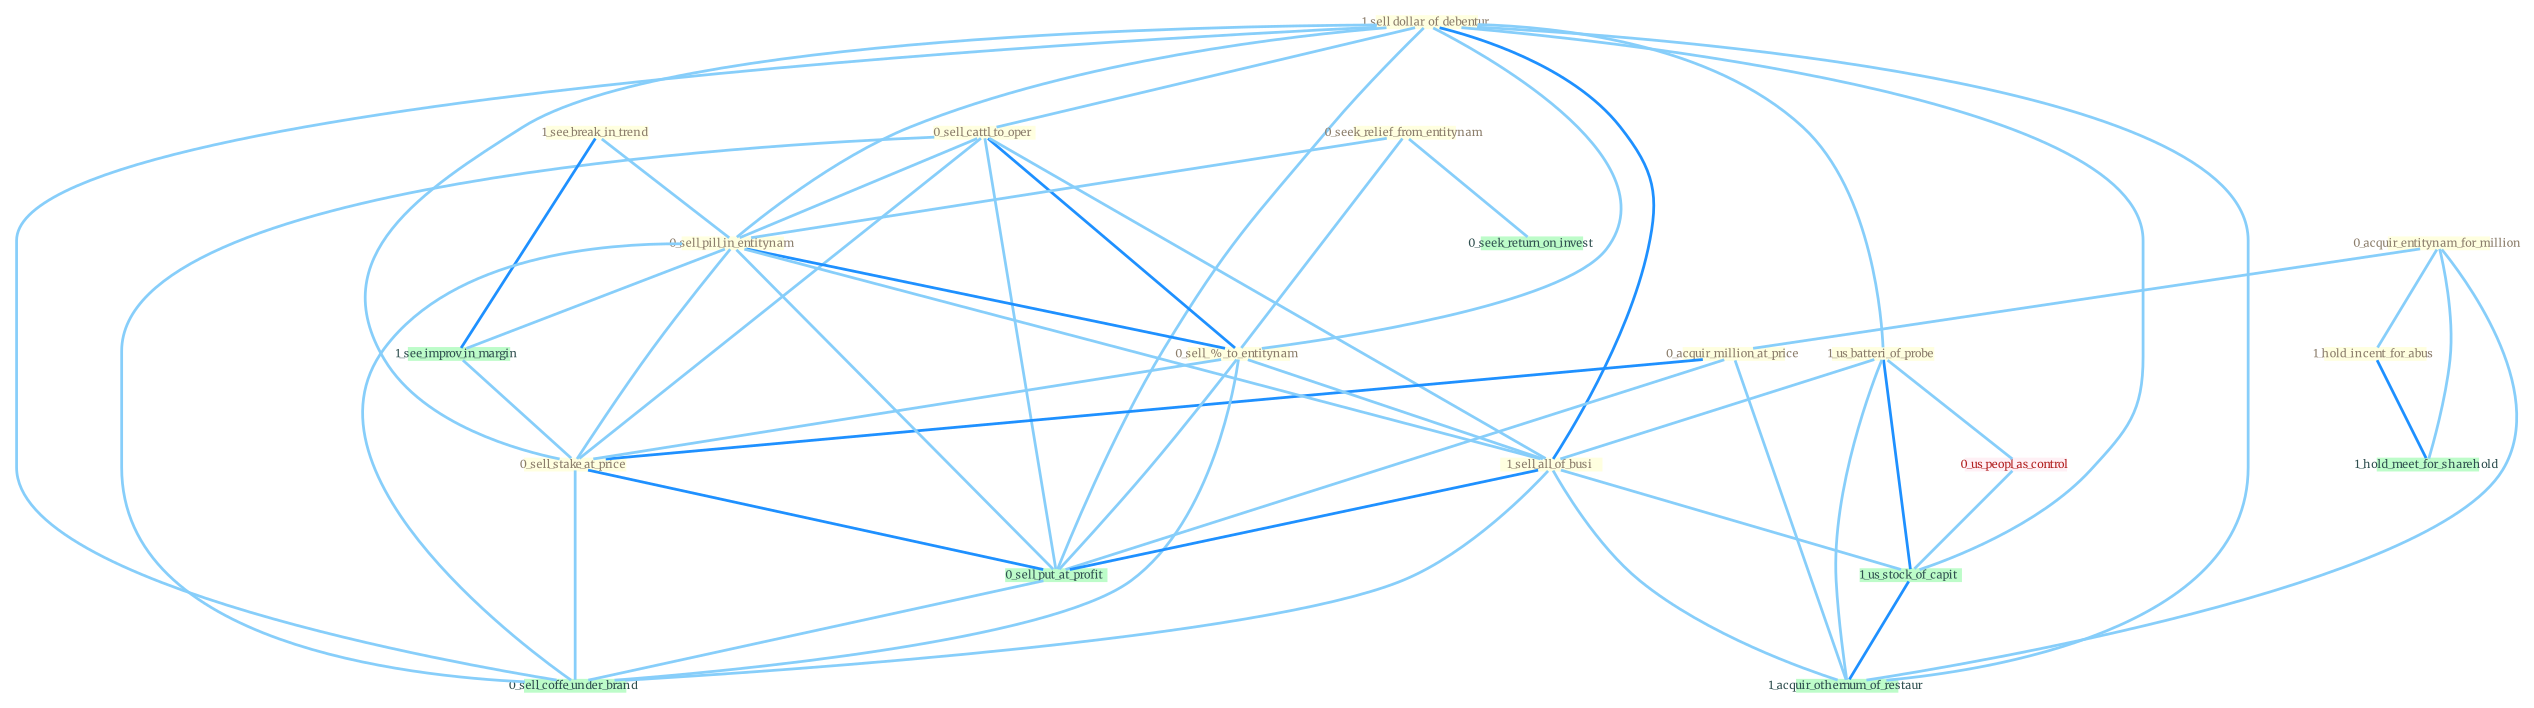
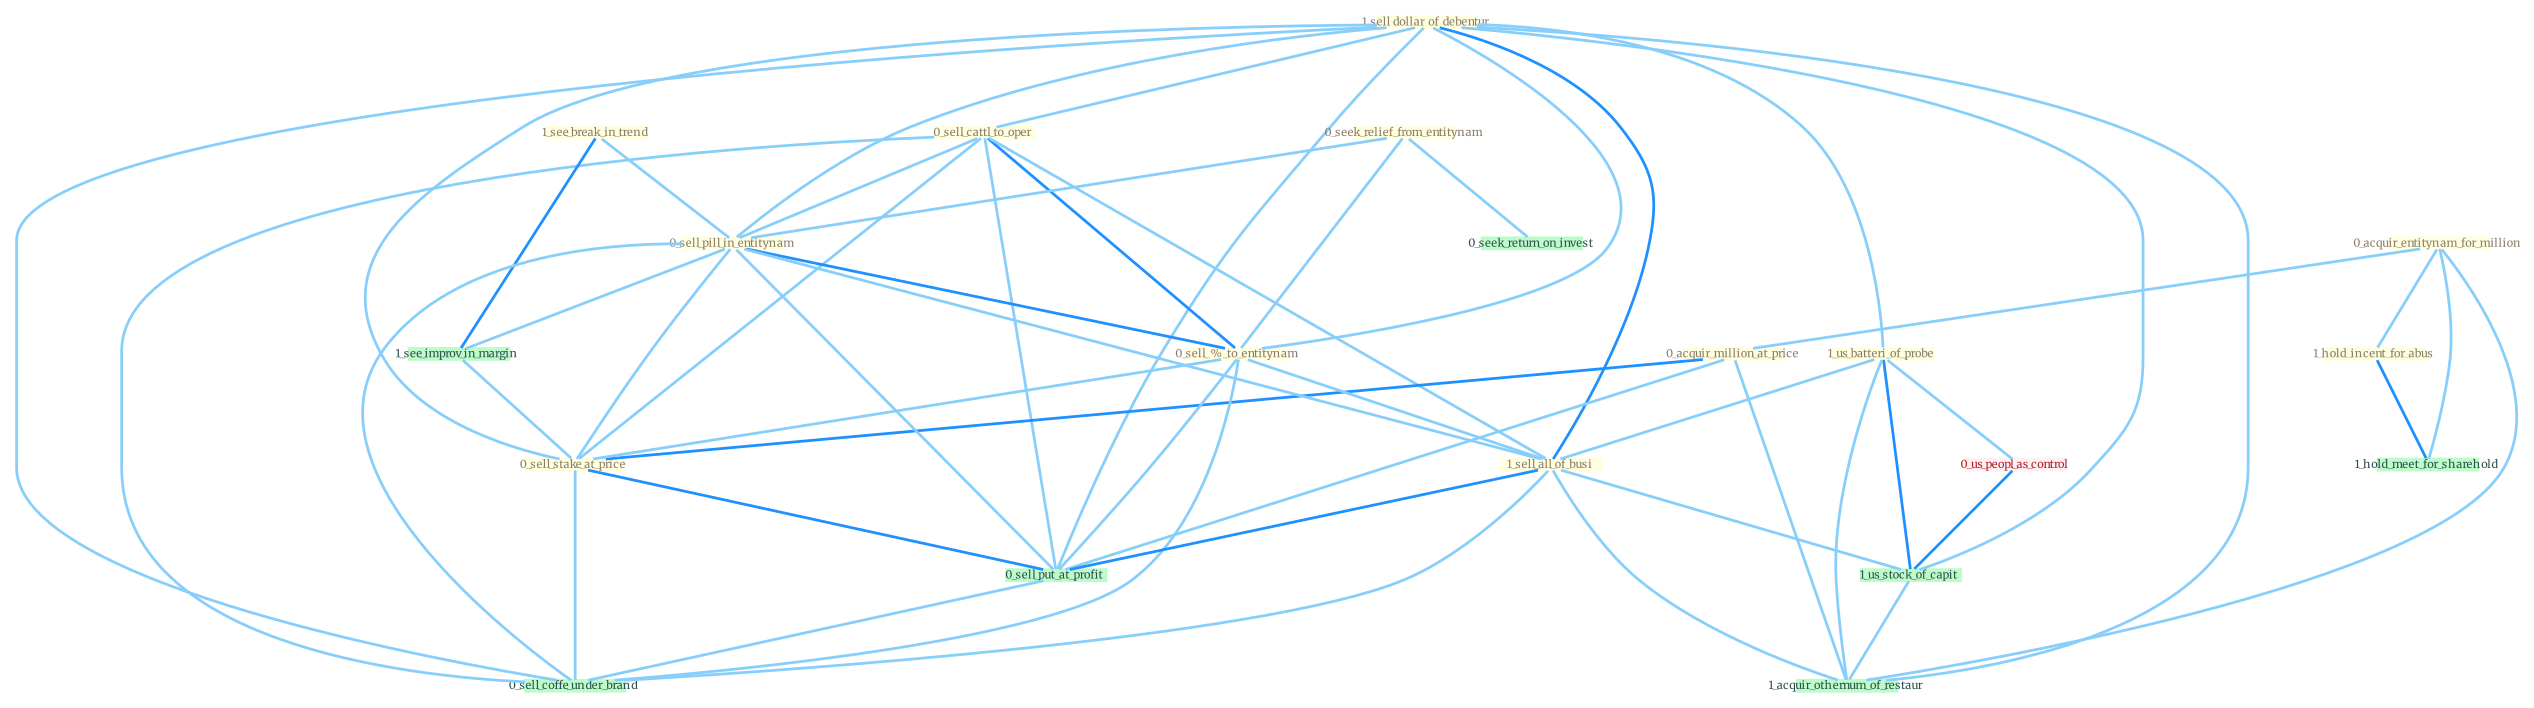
(1963, 520) -> (1963, 520)
(1879, 630) -> (1879, 630)
